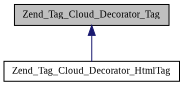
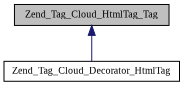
(92, 15) -> (92, 15)
